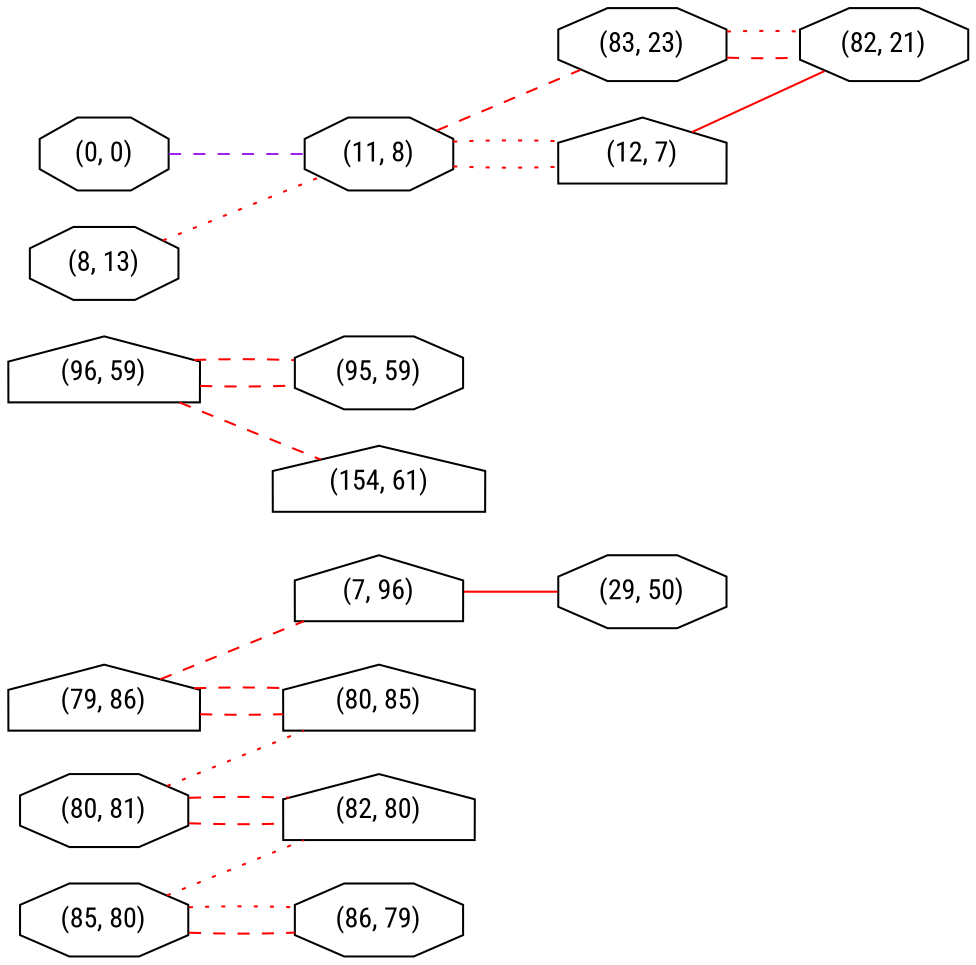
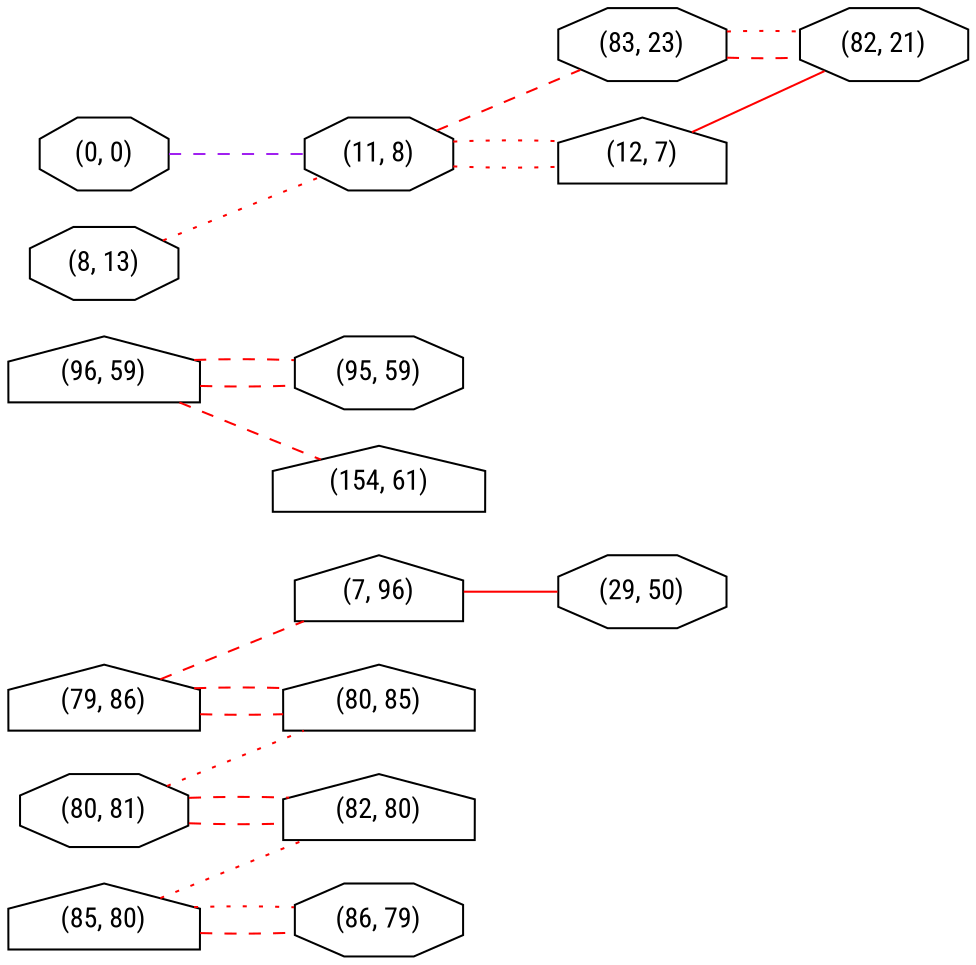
(104, 920) -> (104, 920)
